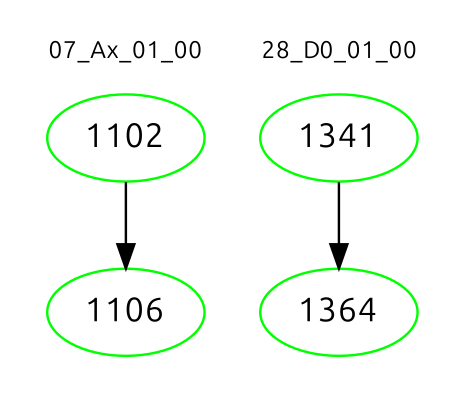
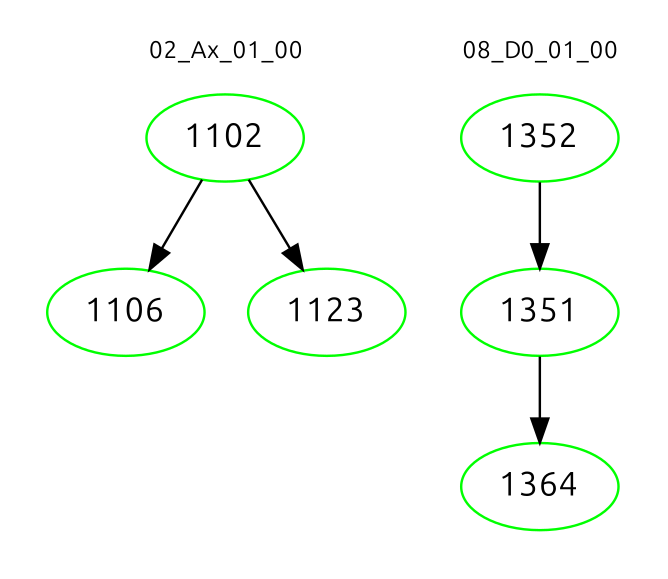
(126, 52) -> (226, 52)
(340, 52) -> (541, 52)
(339, 138) -> (540, 312)
none -> (540, 138)
none -> (327, 312)
